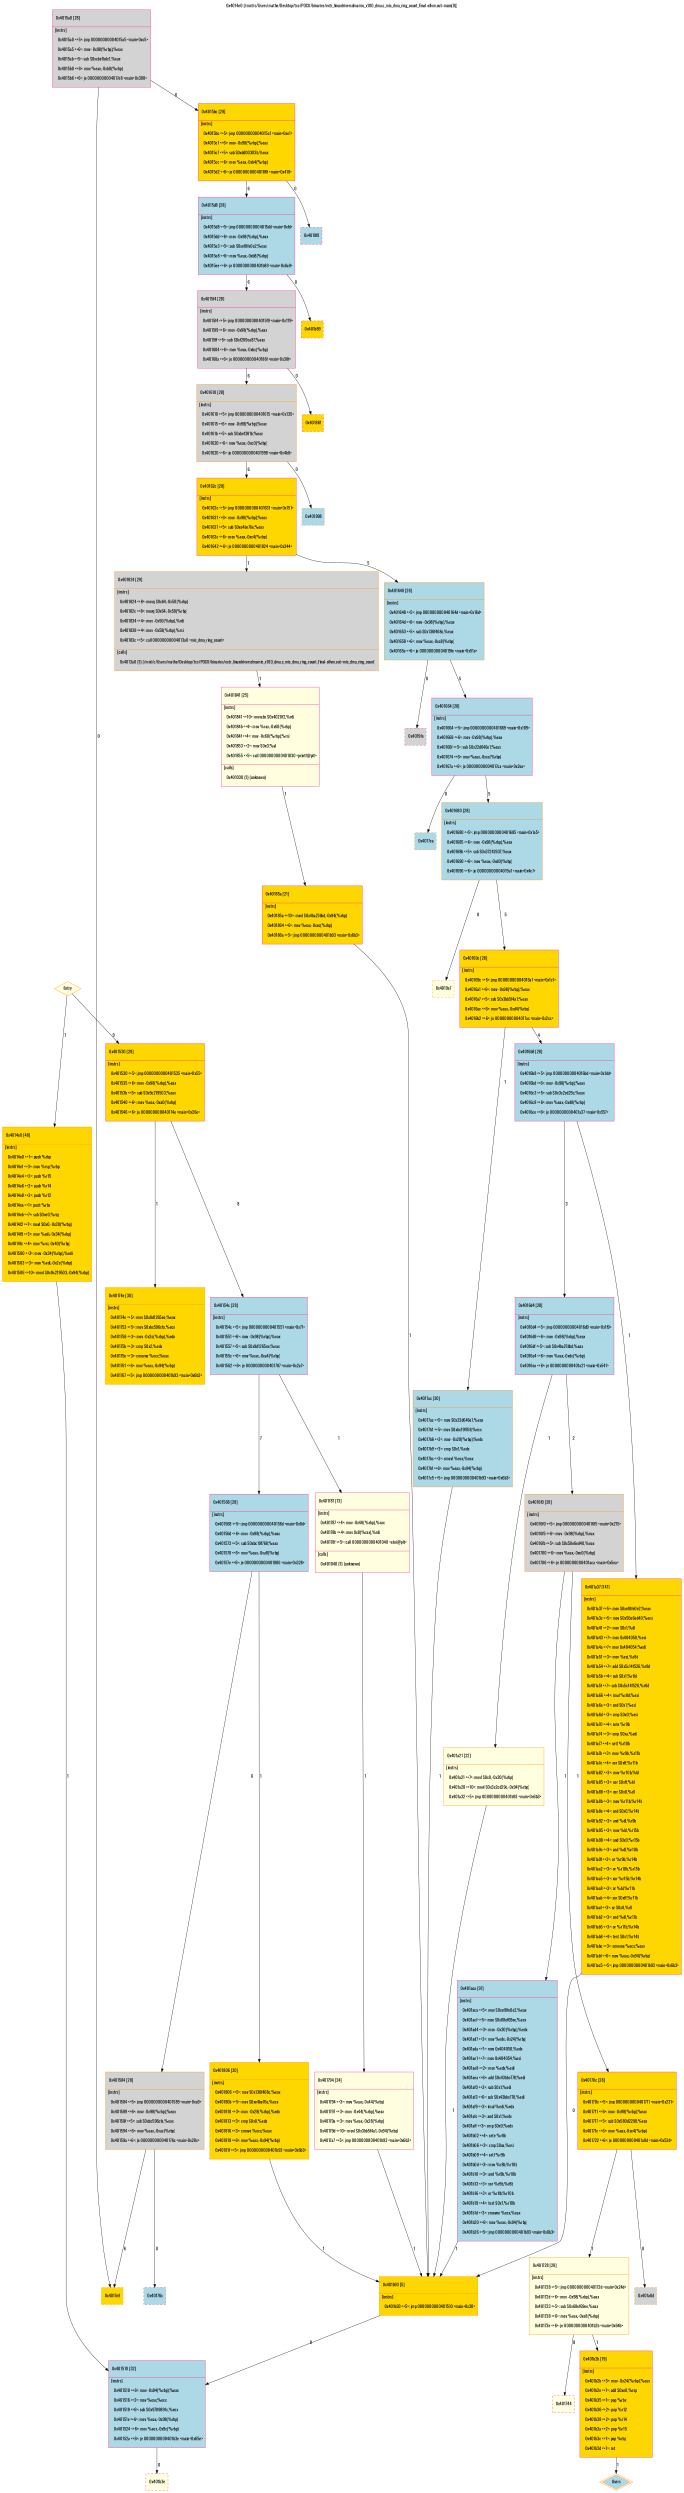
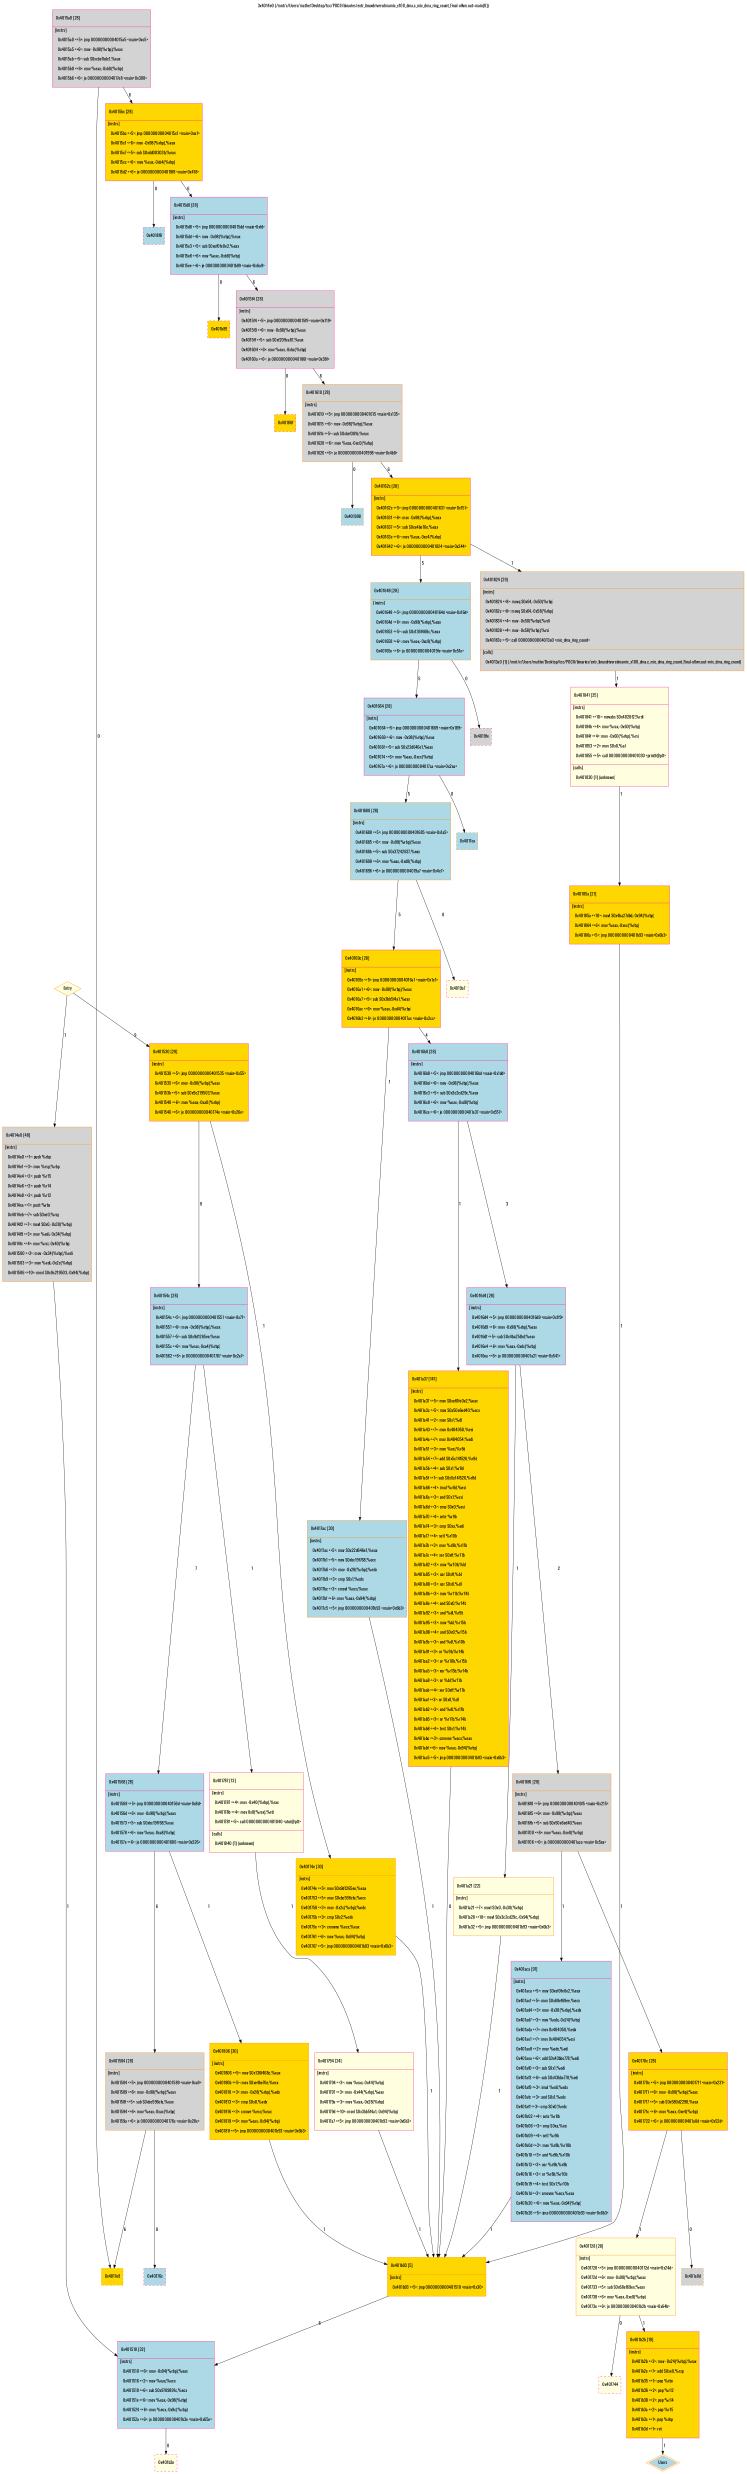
(443, 989) -> (457, 989)
(47, 1204) -> (47, 1204)
none -> (427, 2091)
